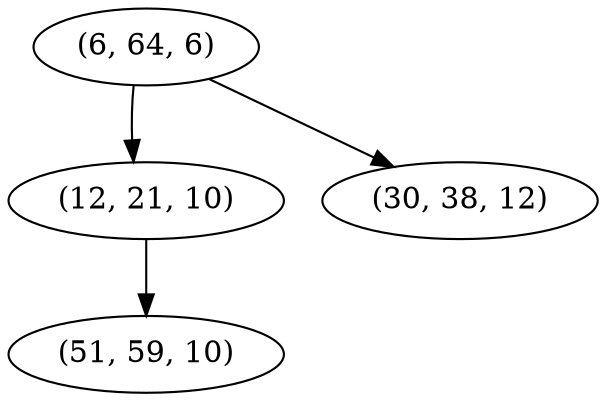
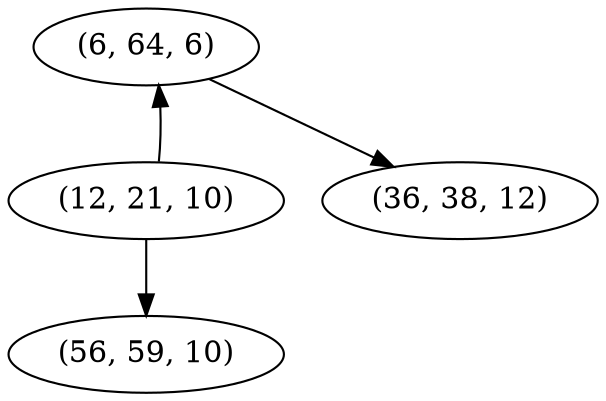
(132, 113) -> (161, 134)
(460, 201) -> (460, 201)
(146, 354) -> (146, 354)
